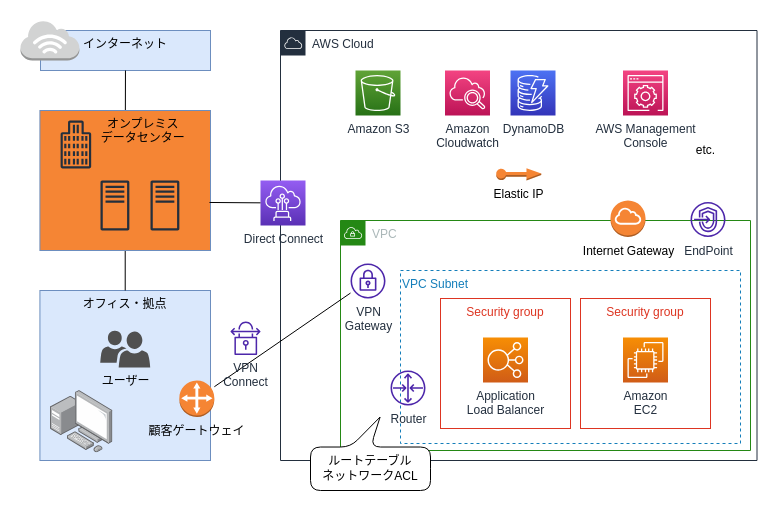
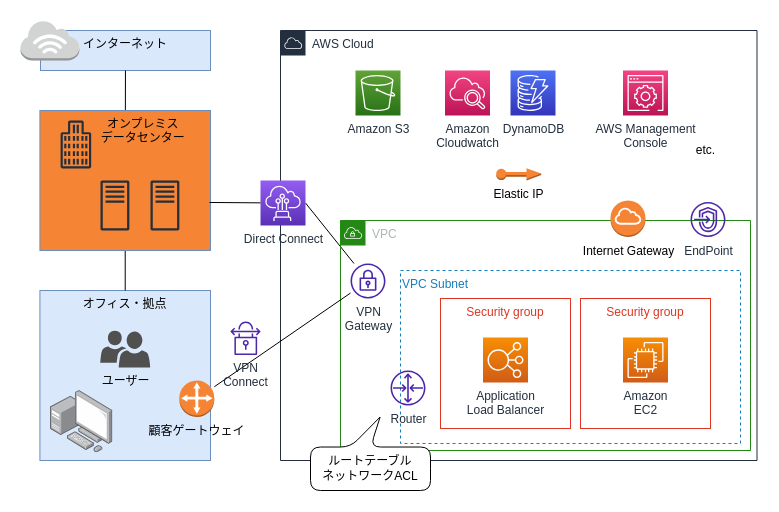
none -> (329, 233)
